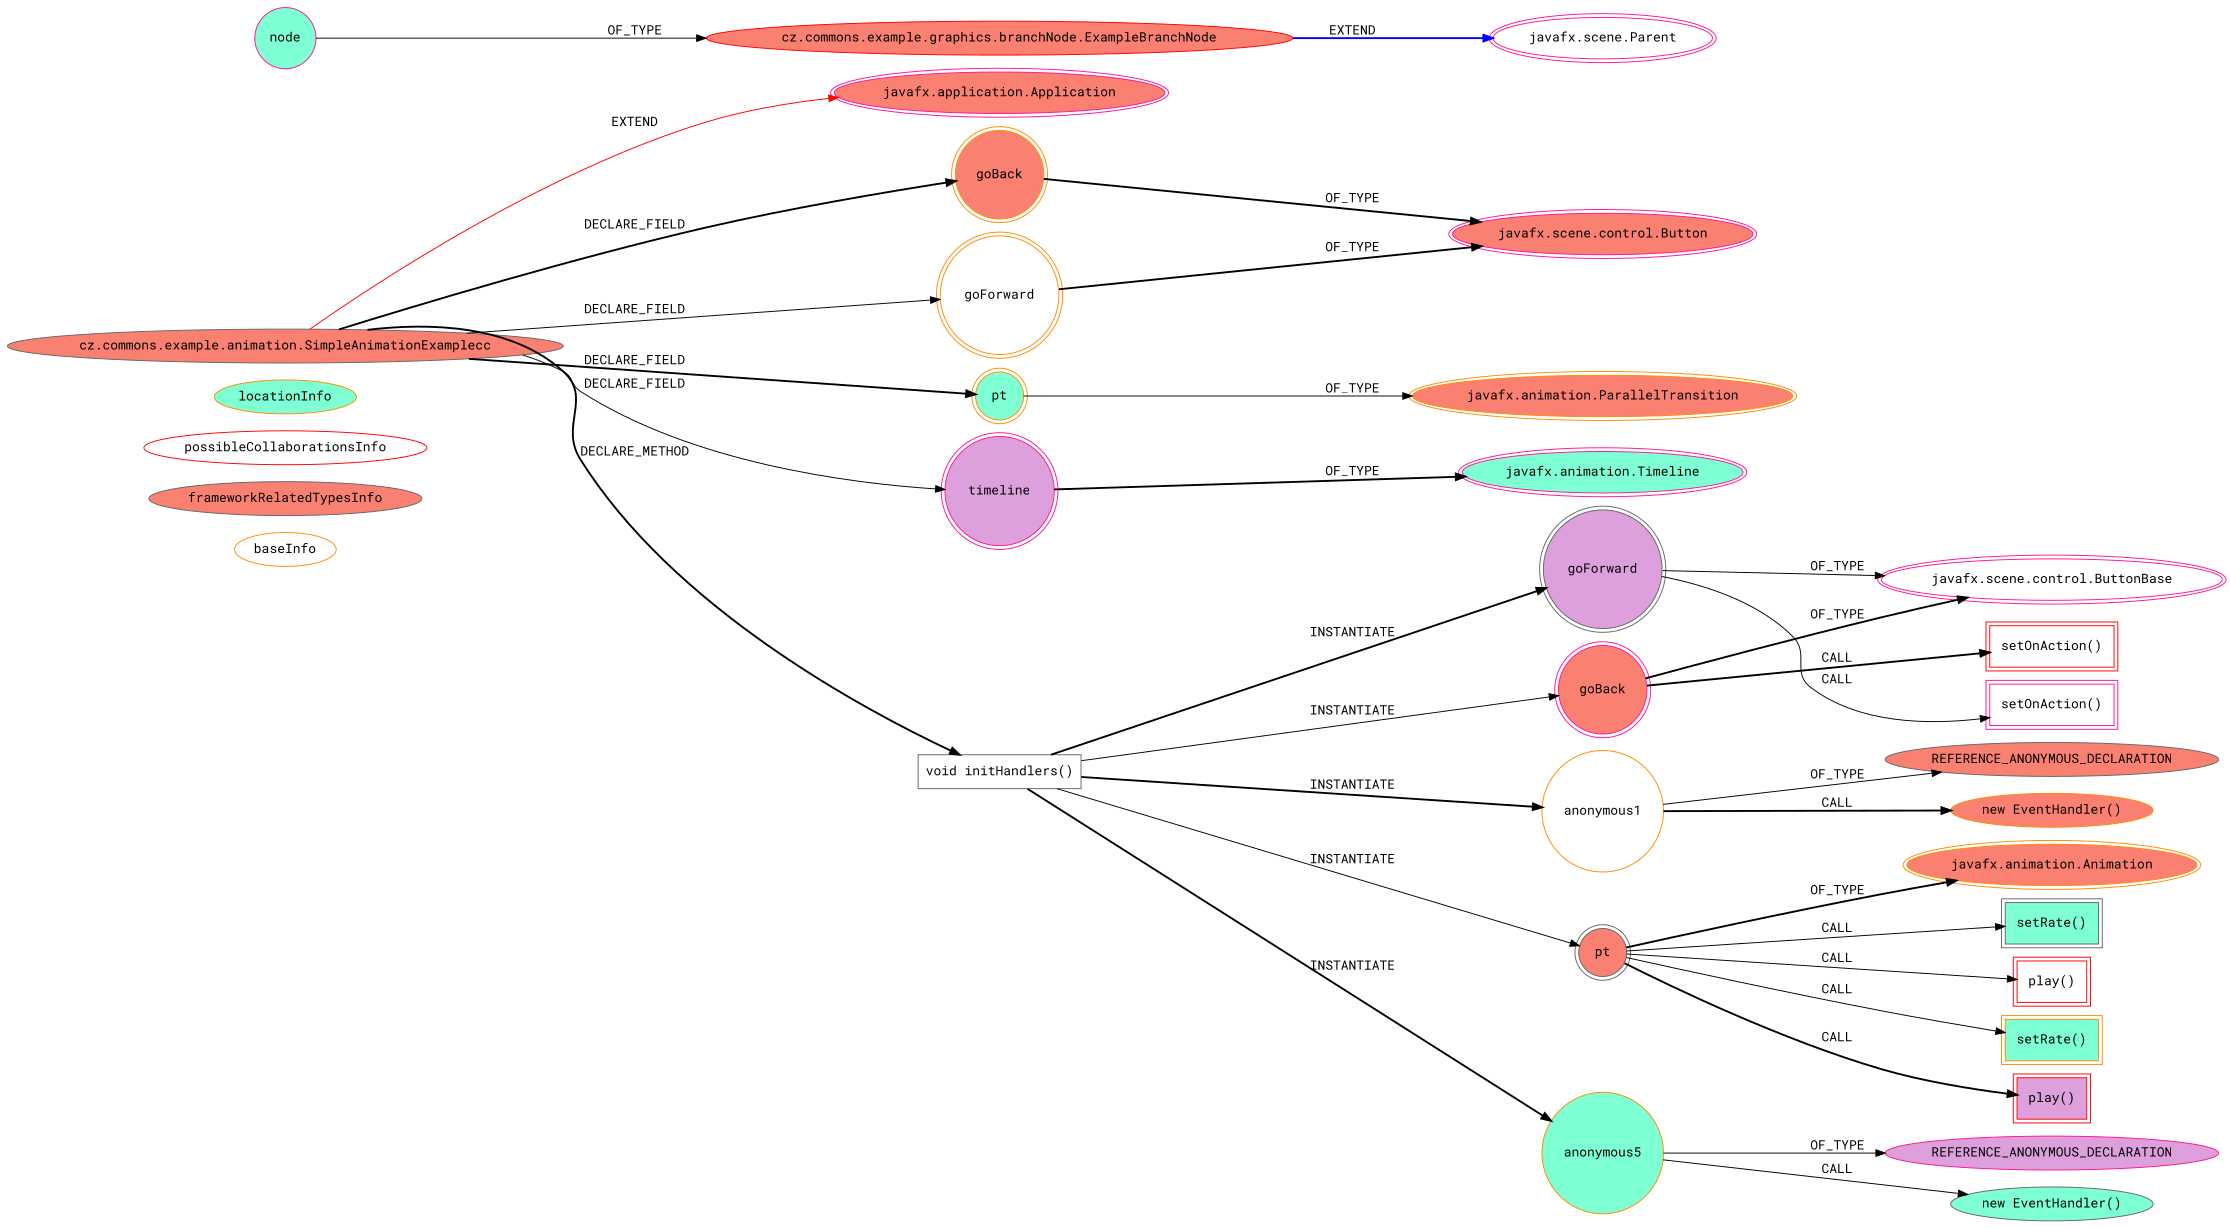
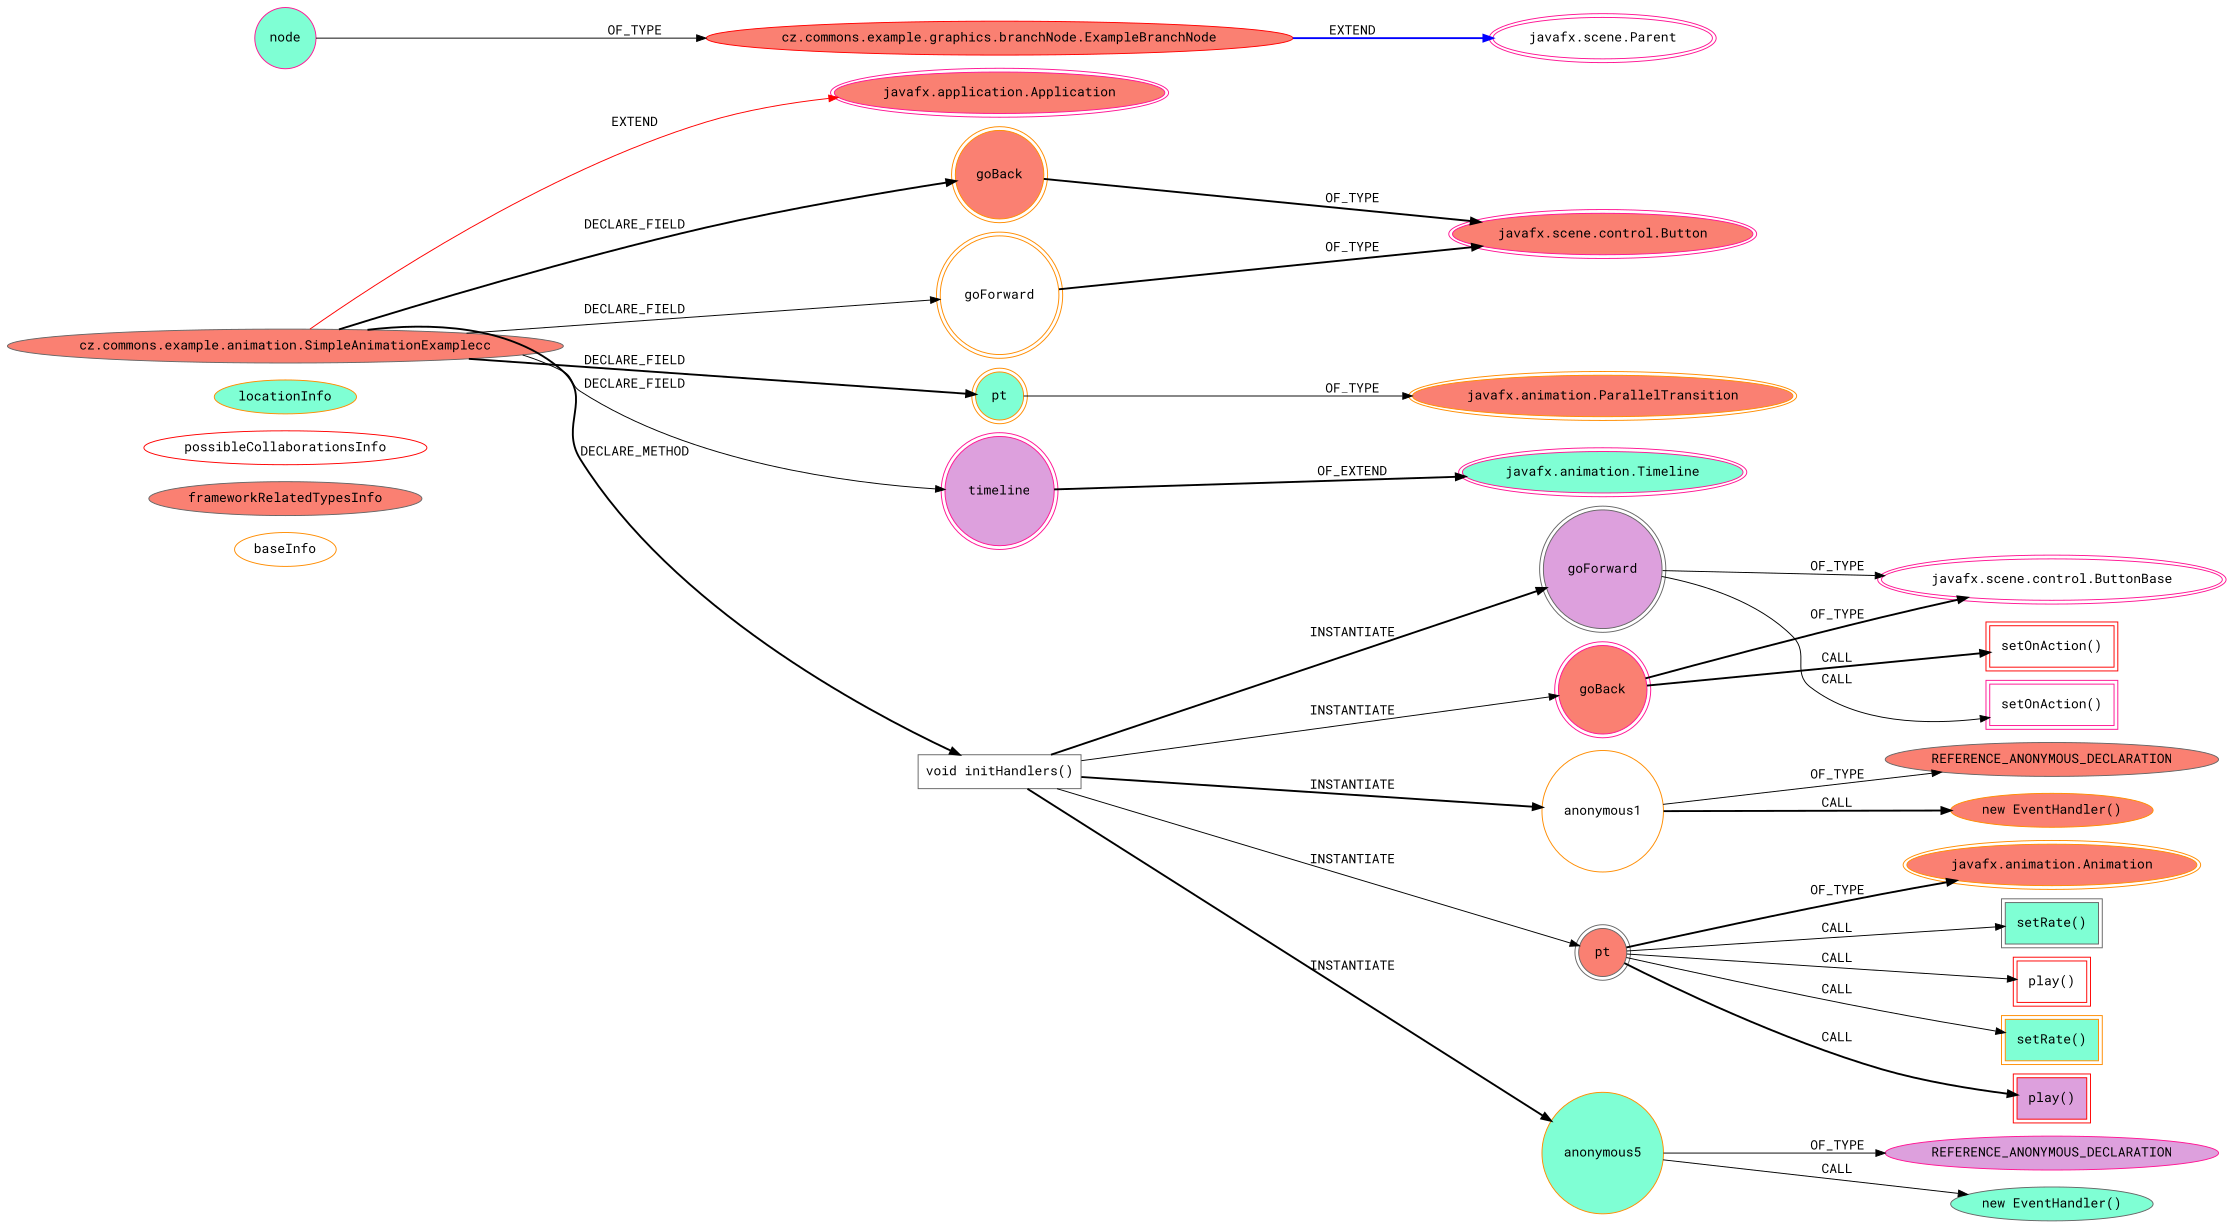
(1353, 472) -> (1353, 472)
